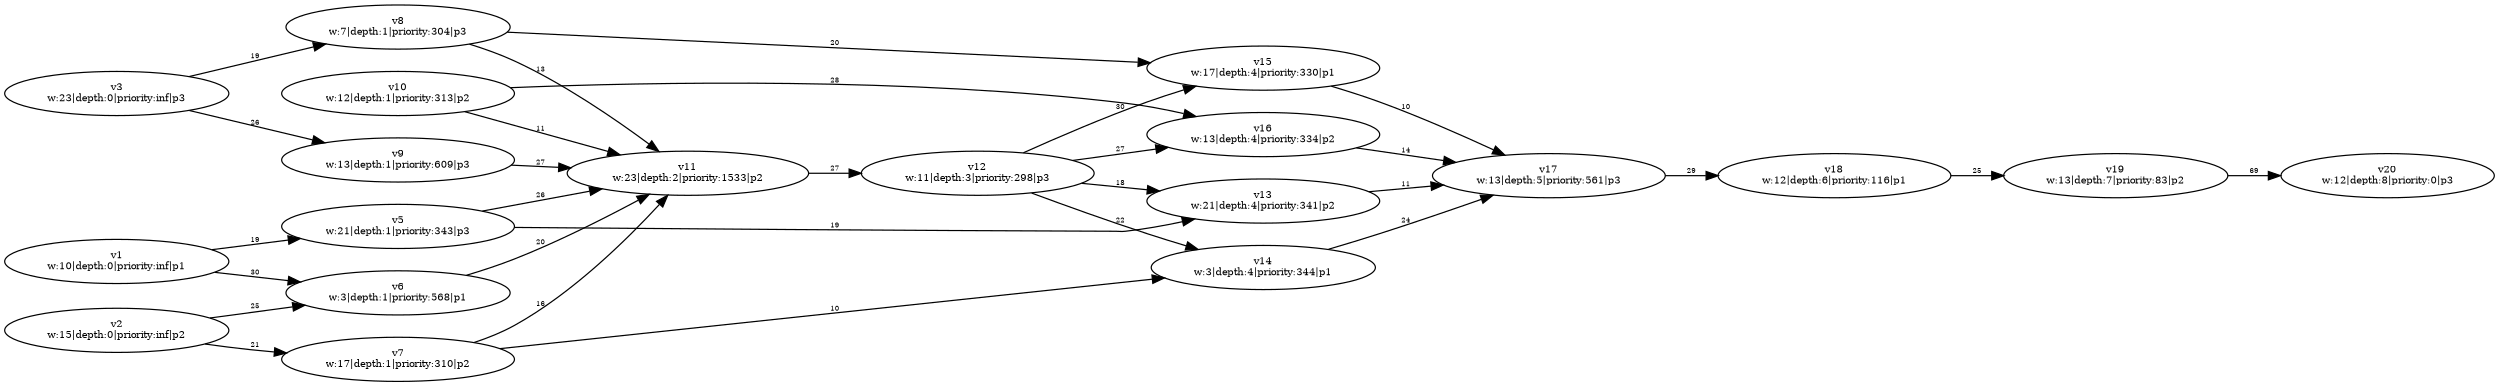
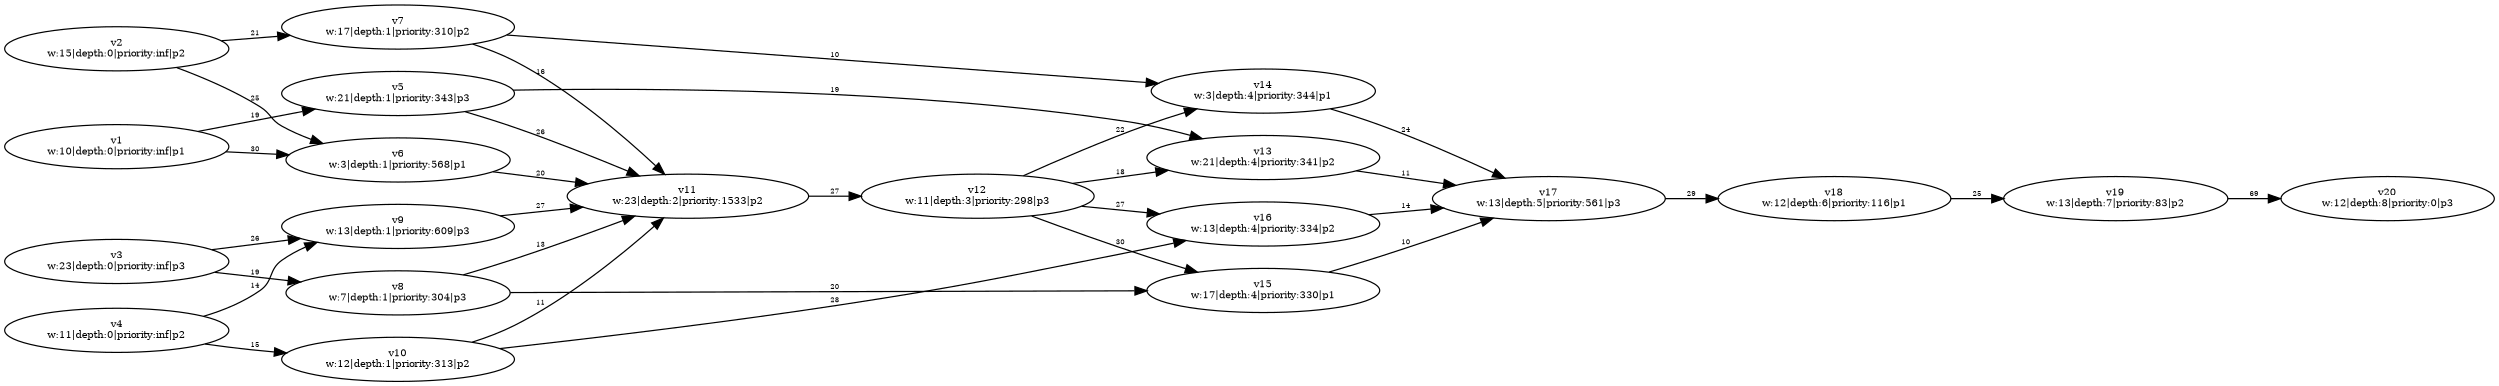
none -> (117, 330)
